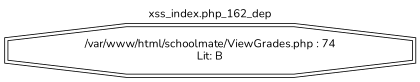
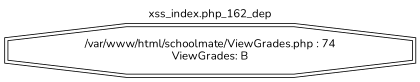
(210, 50) -> (210, 50)
